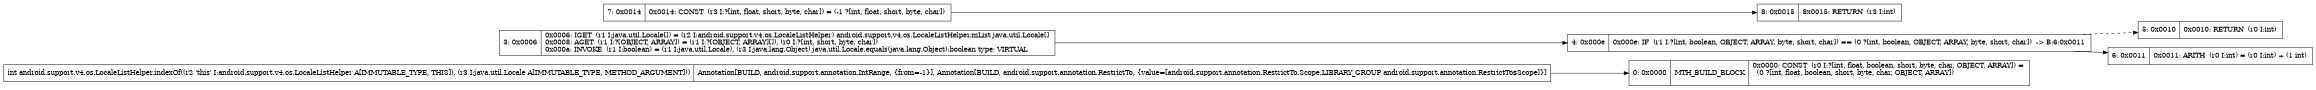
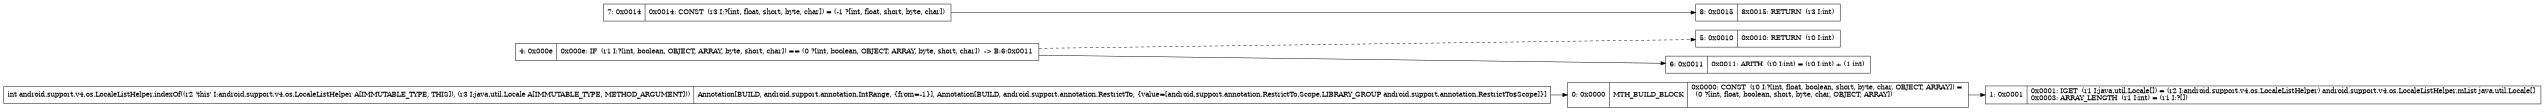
(777, 43) -> none
none -> (2263, 95)
